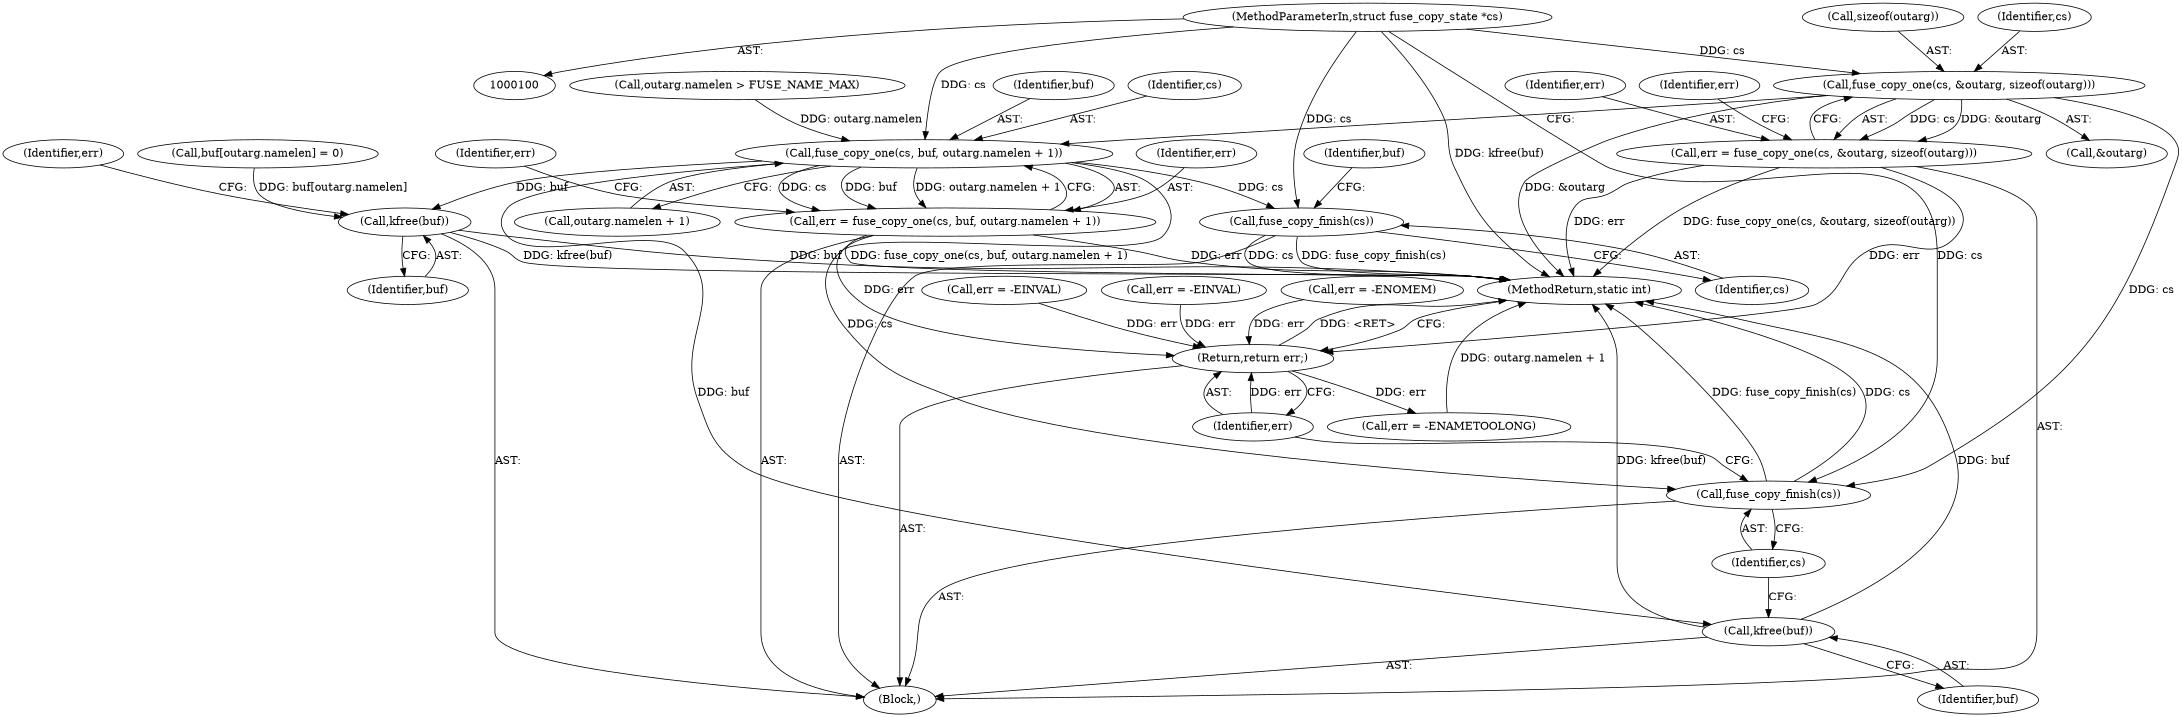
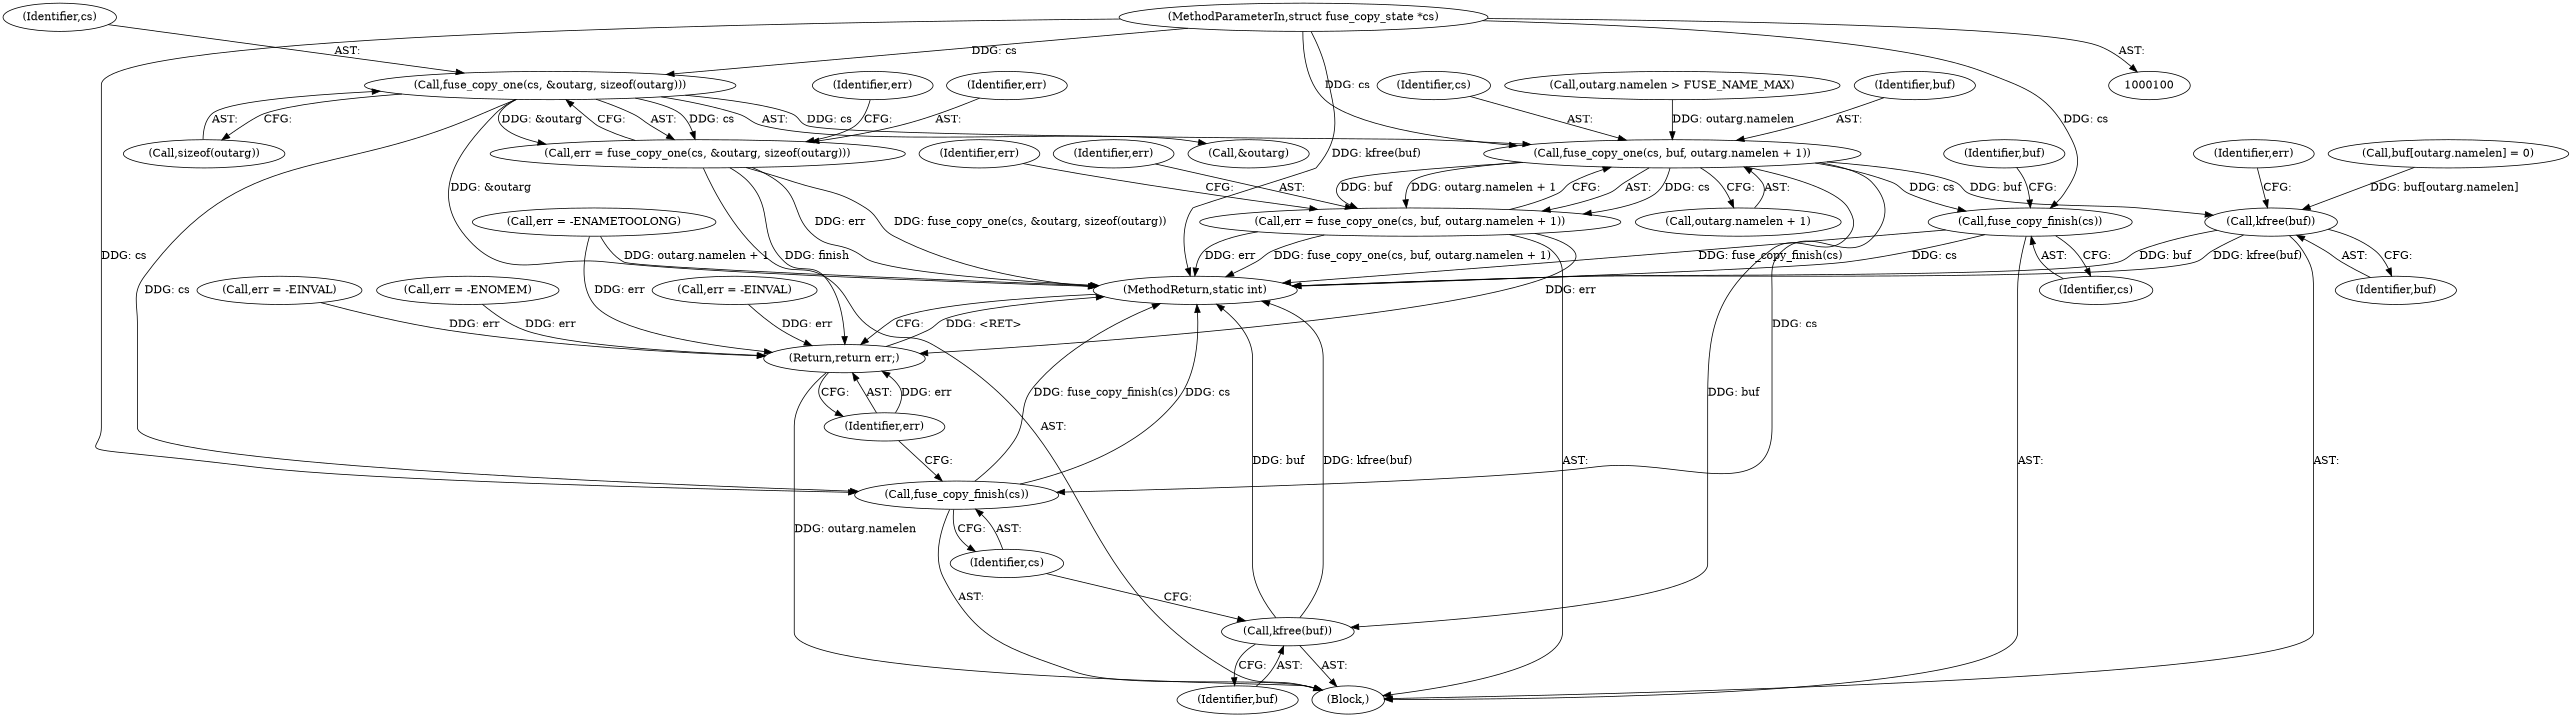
none -> (312, 104)
(1563, 120) -> (830, 120)
(1894, 256) -> (817, 256)
(1351, 390) -> (642, 329)
(915, 529) -> (855, 529)
